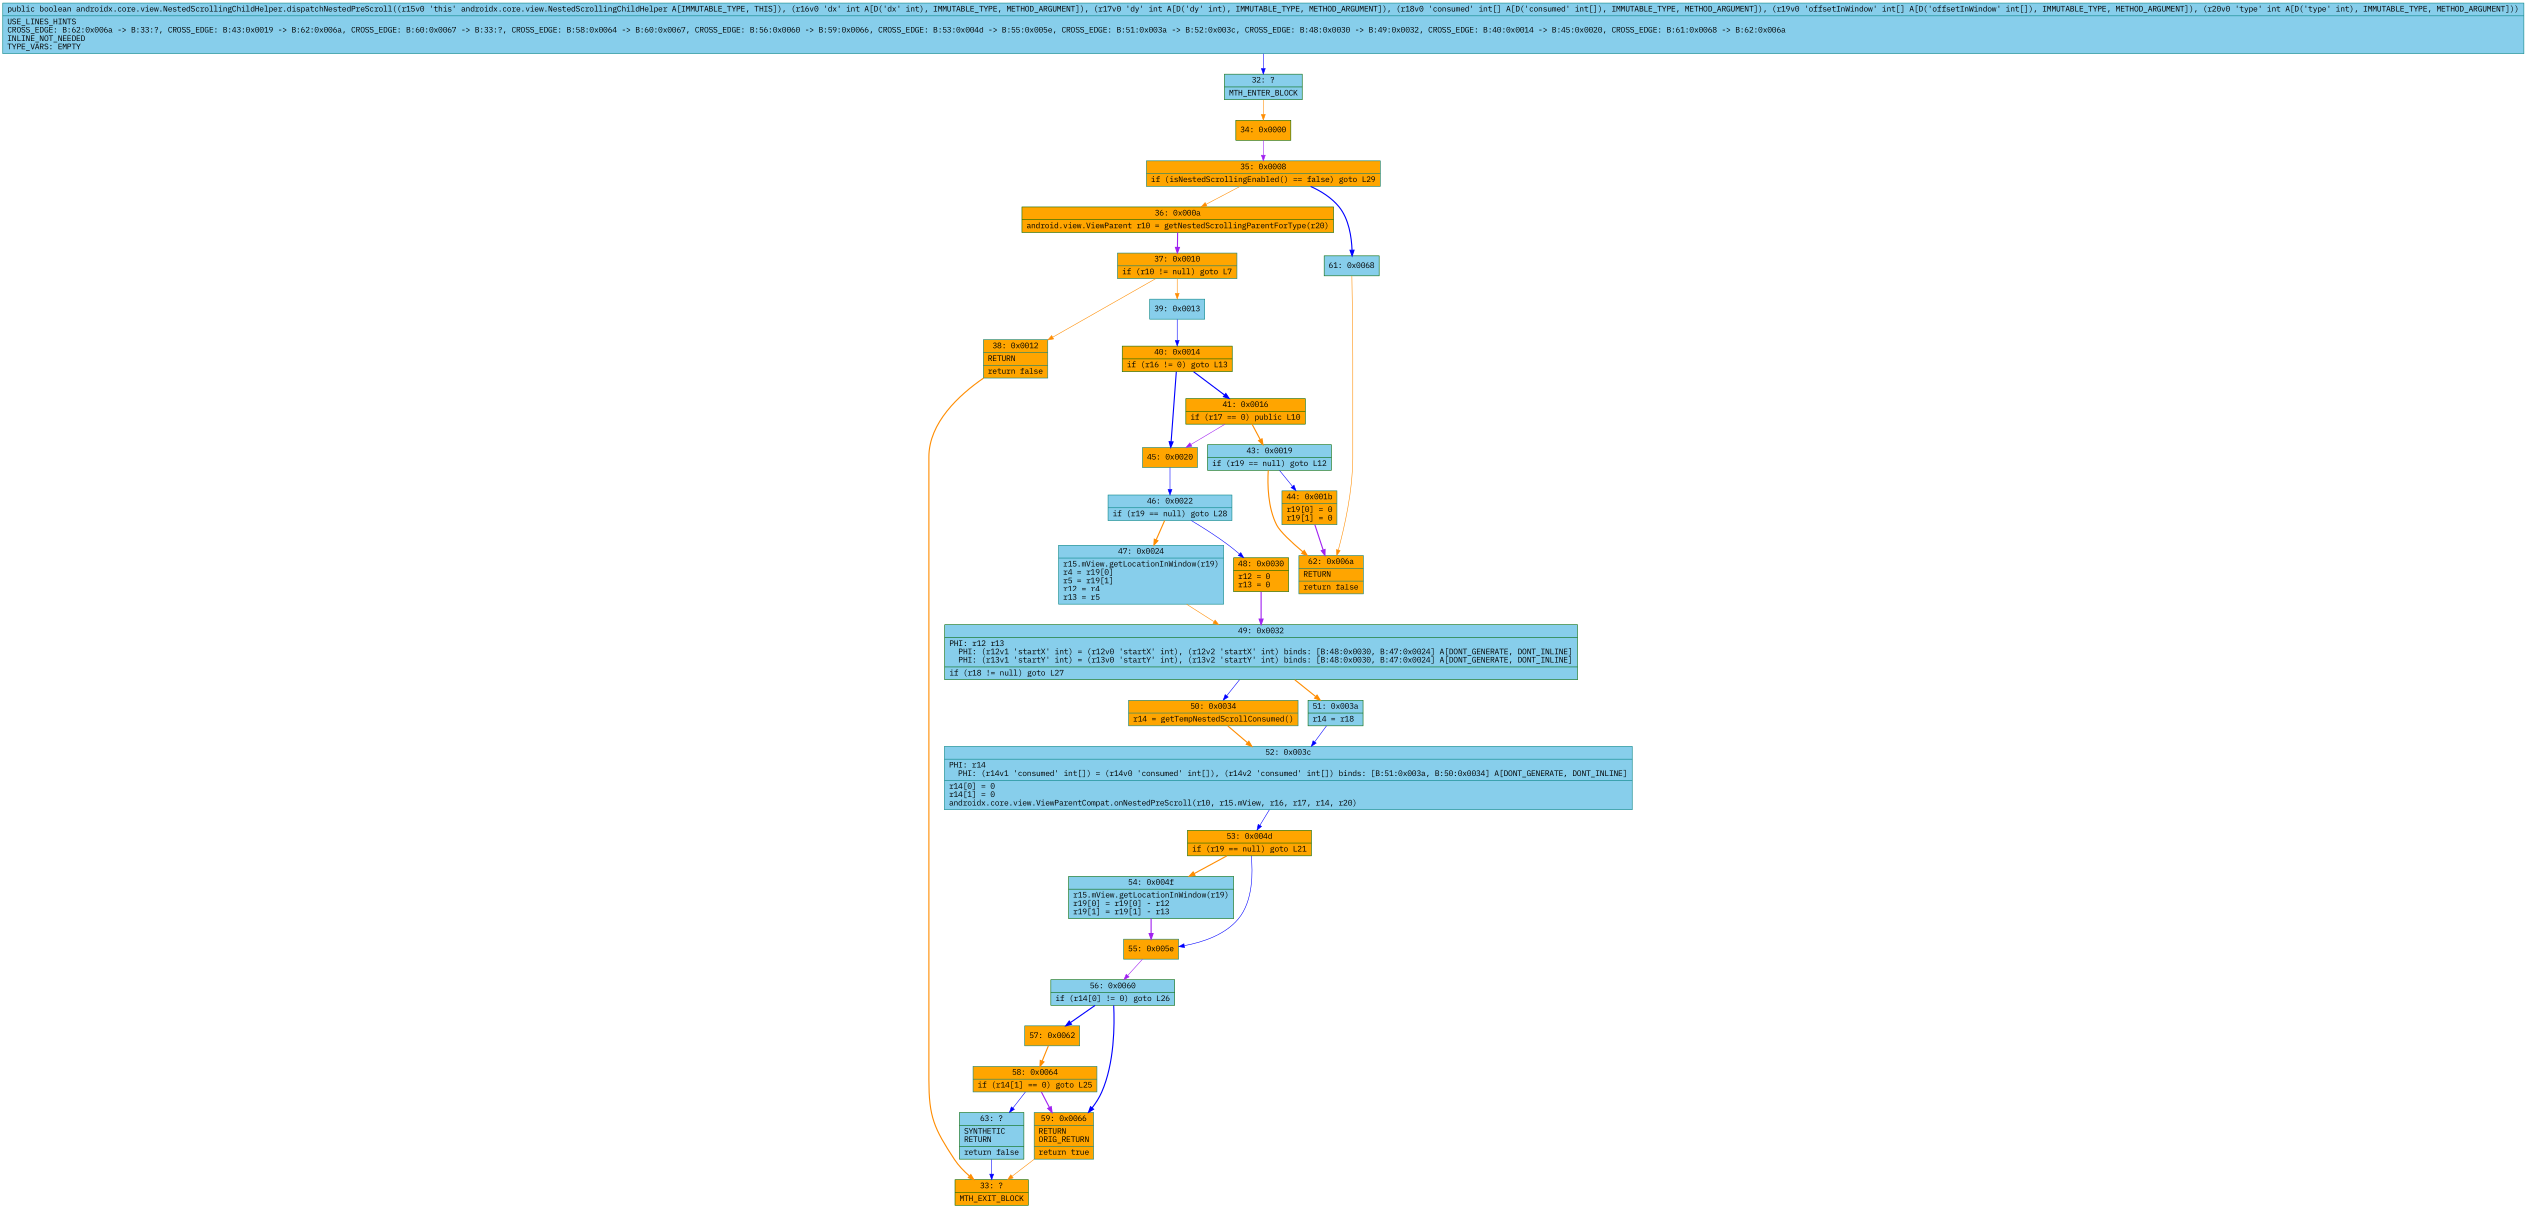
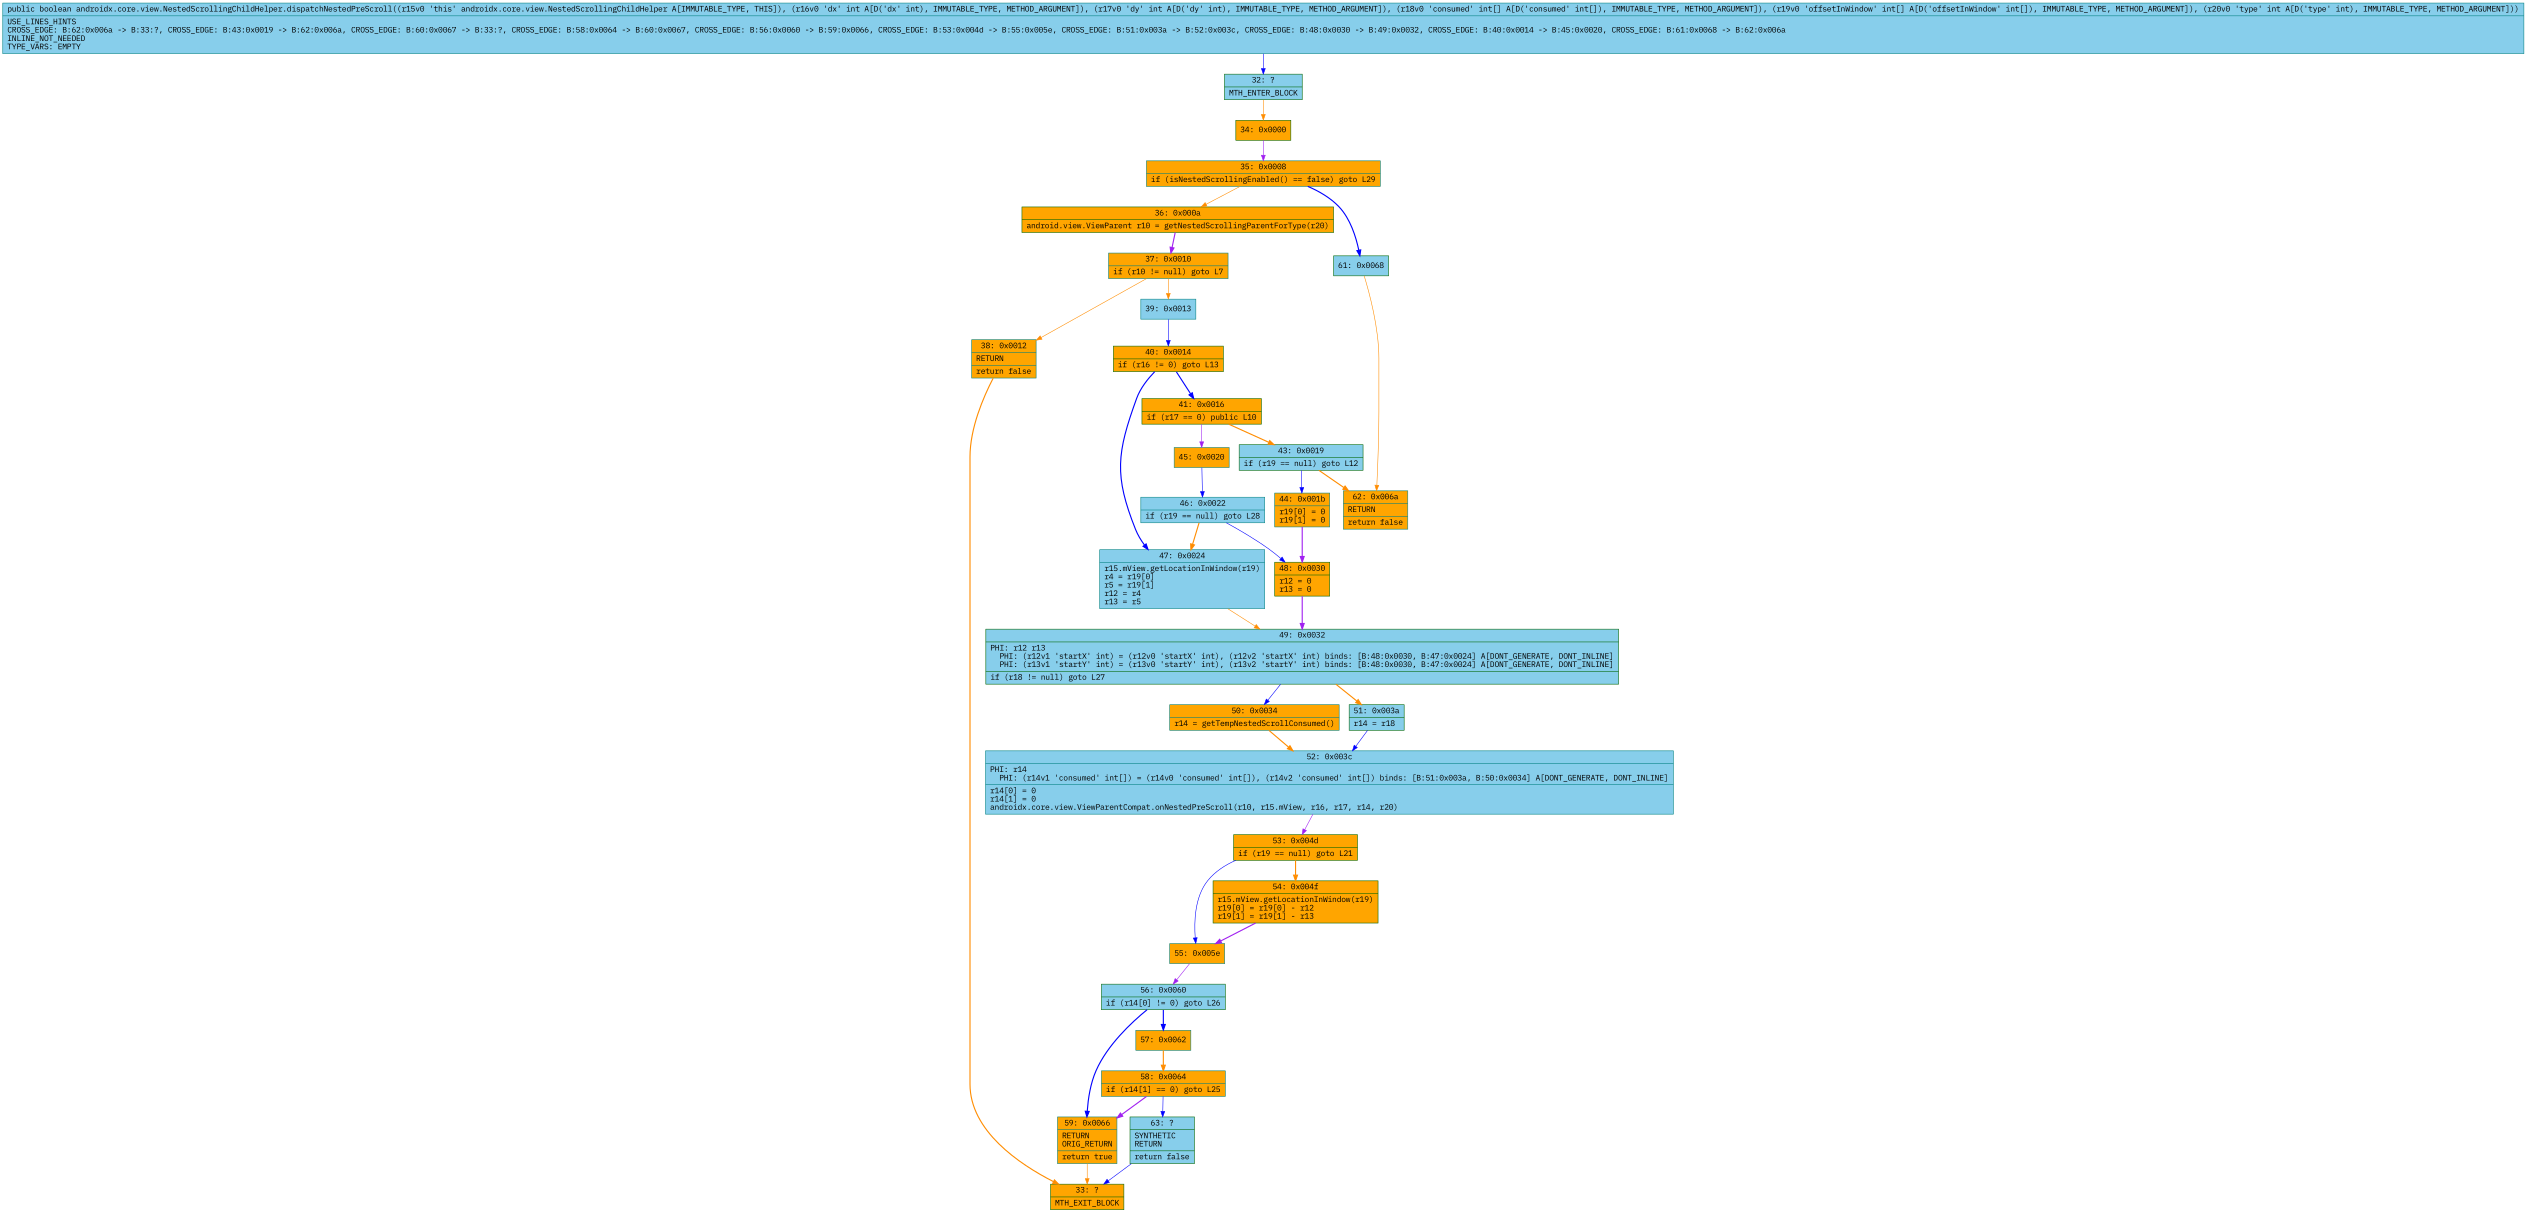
(1174, 407) -> (1121, 457)
(1319, 537) -> (1302, 542)
(1265, 818) -> (1309, 822)
(1151, 898) -> (1296, 902)
